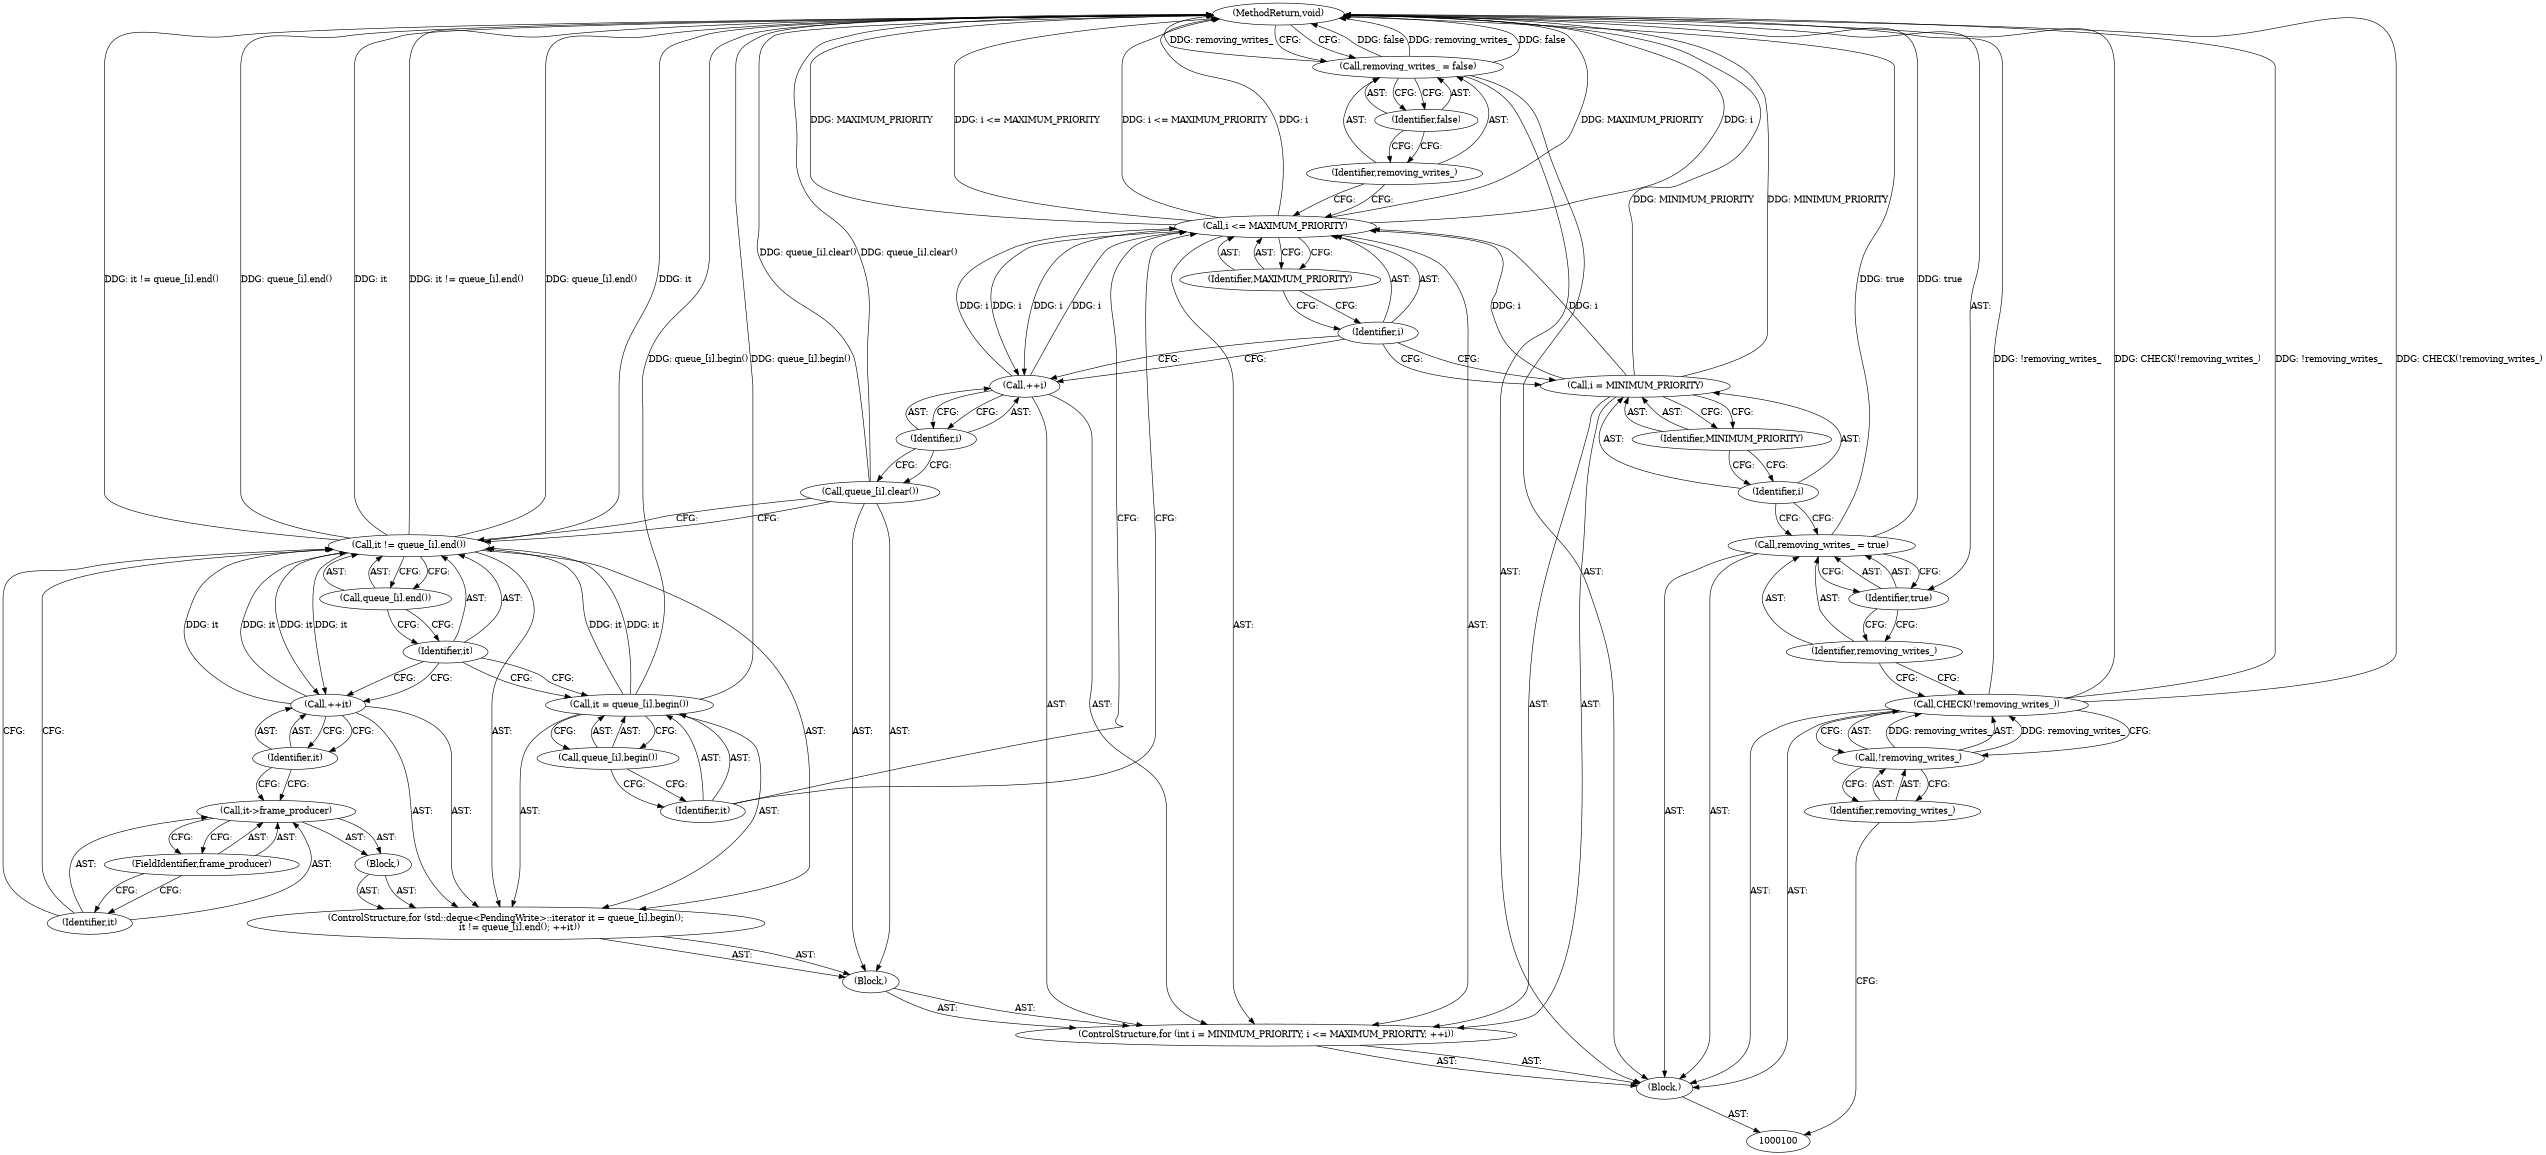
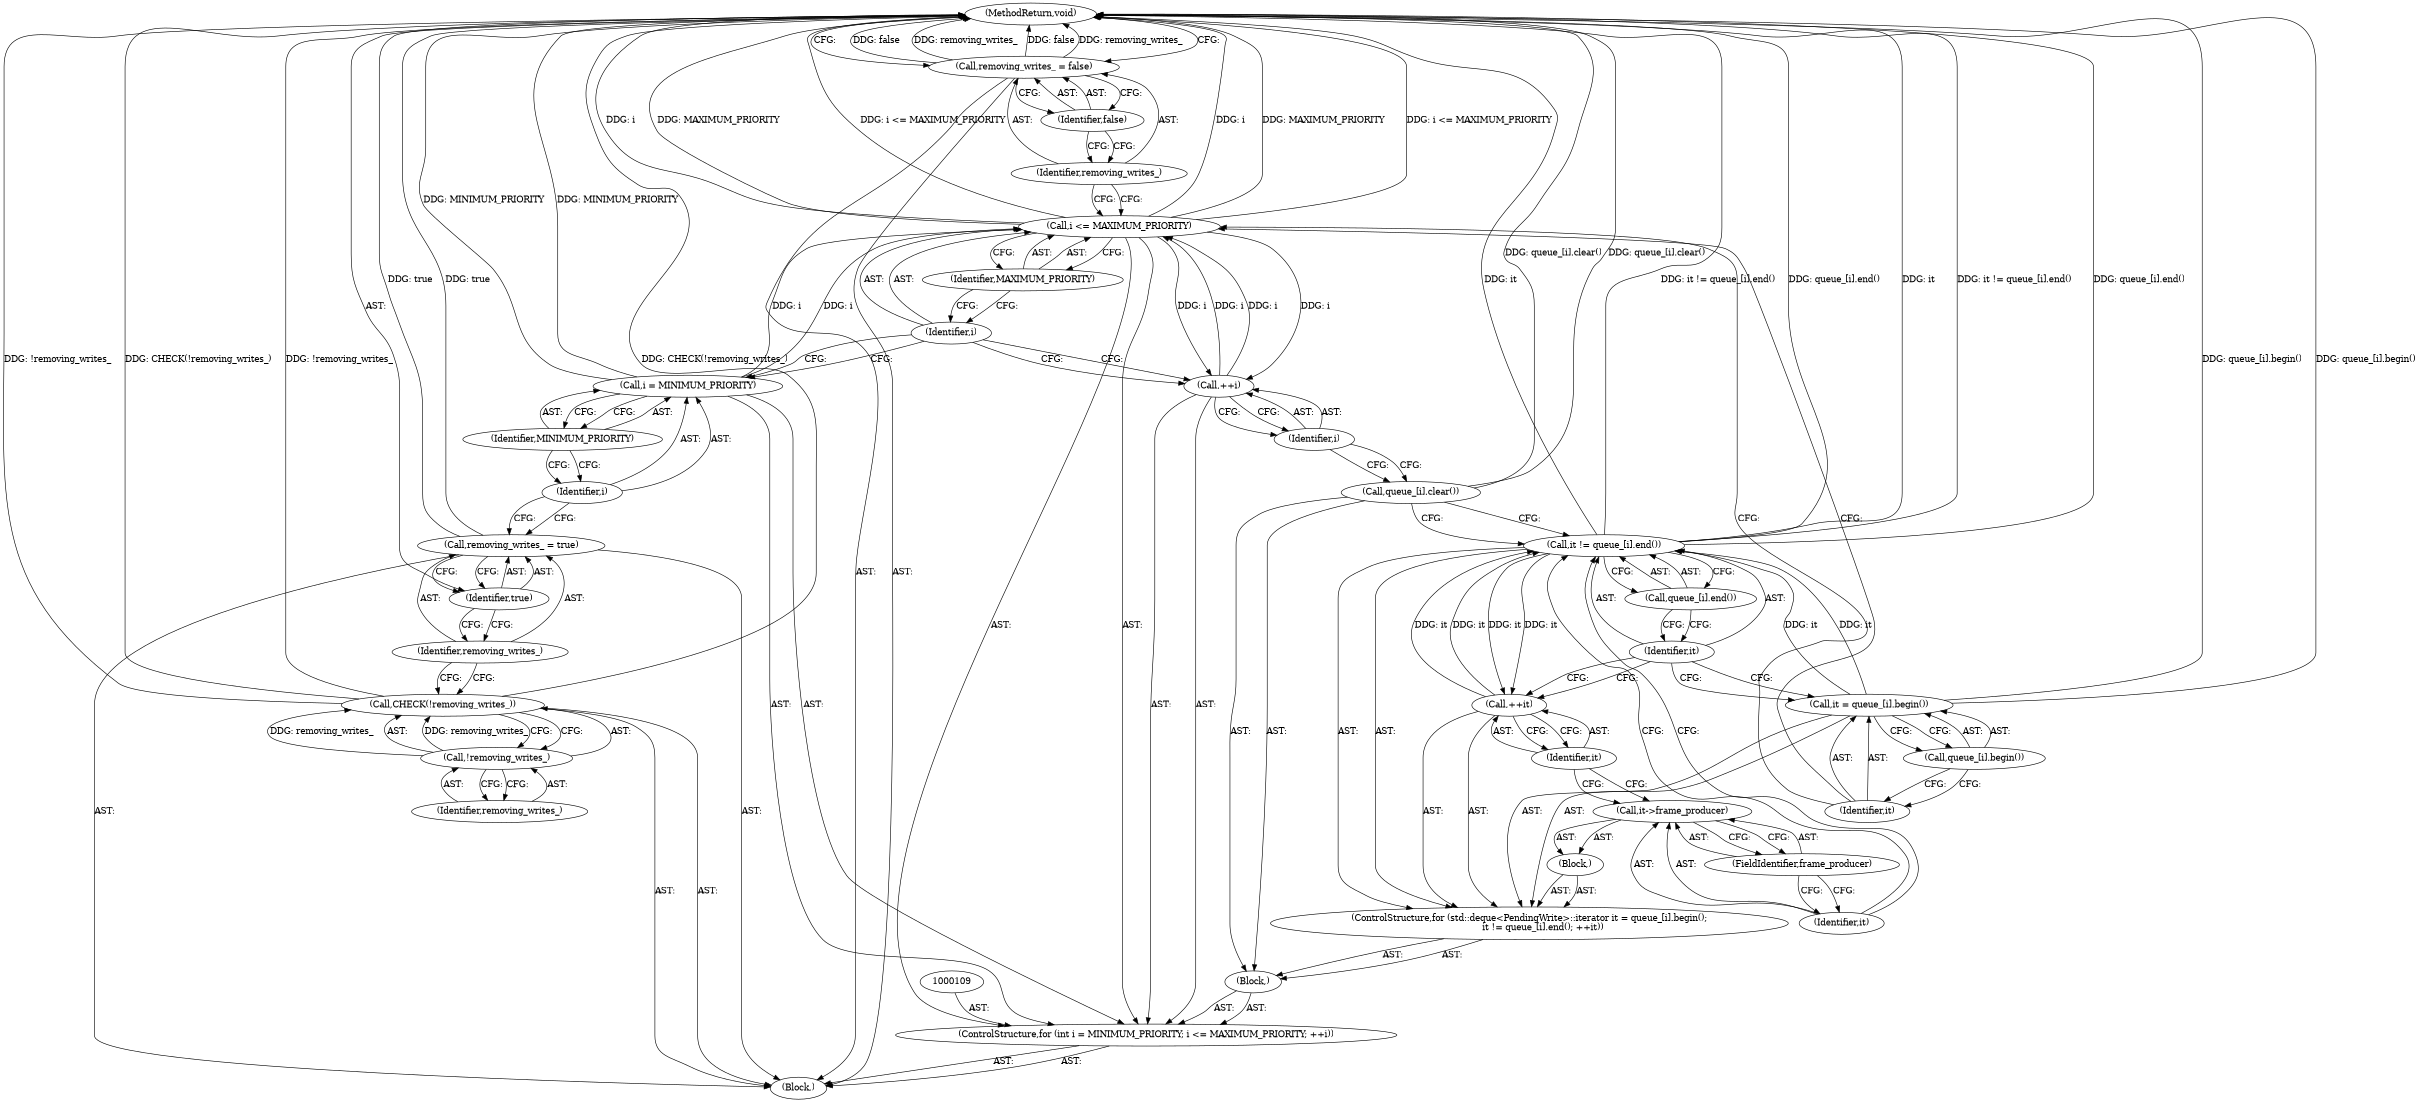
none -> (952, 982)
(1778, 1141) -> none
